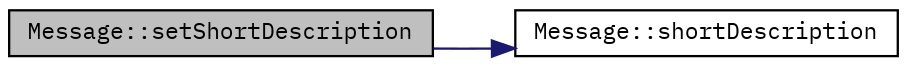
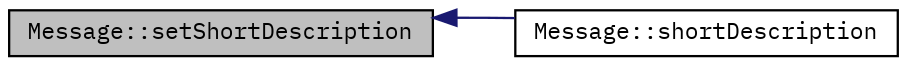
(463, 49) -> (486, 18)
